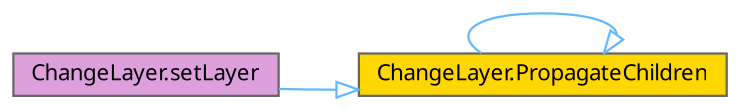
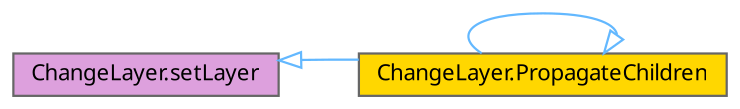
(307, 89) -> (330, 60)
